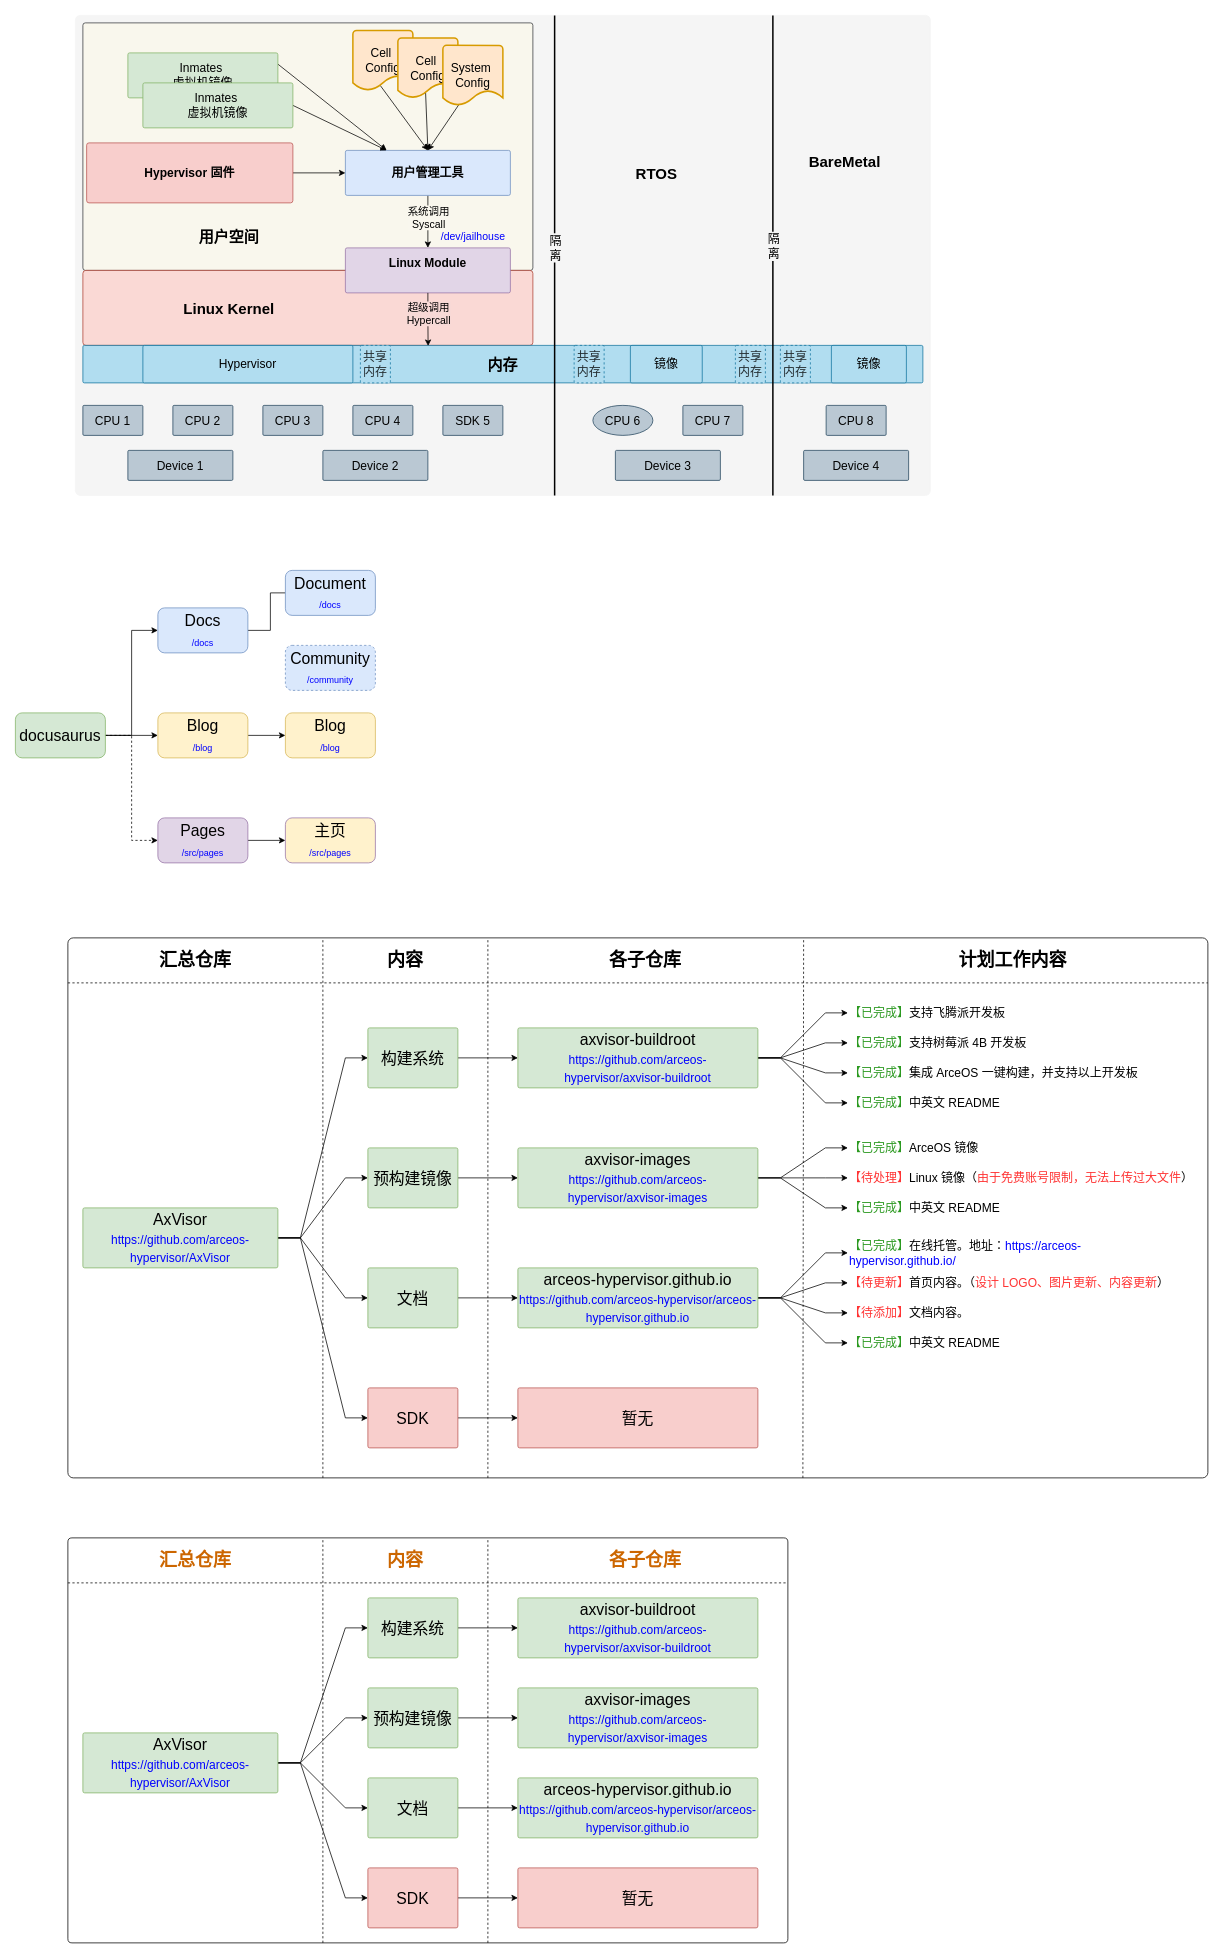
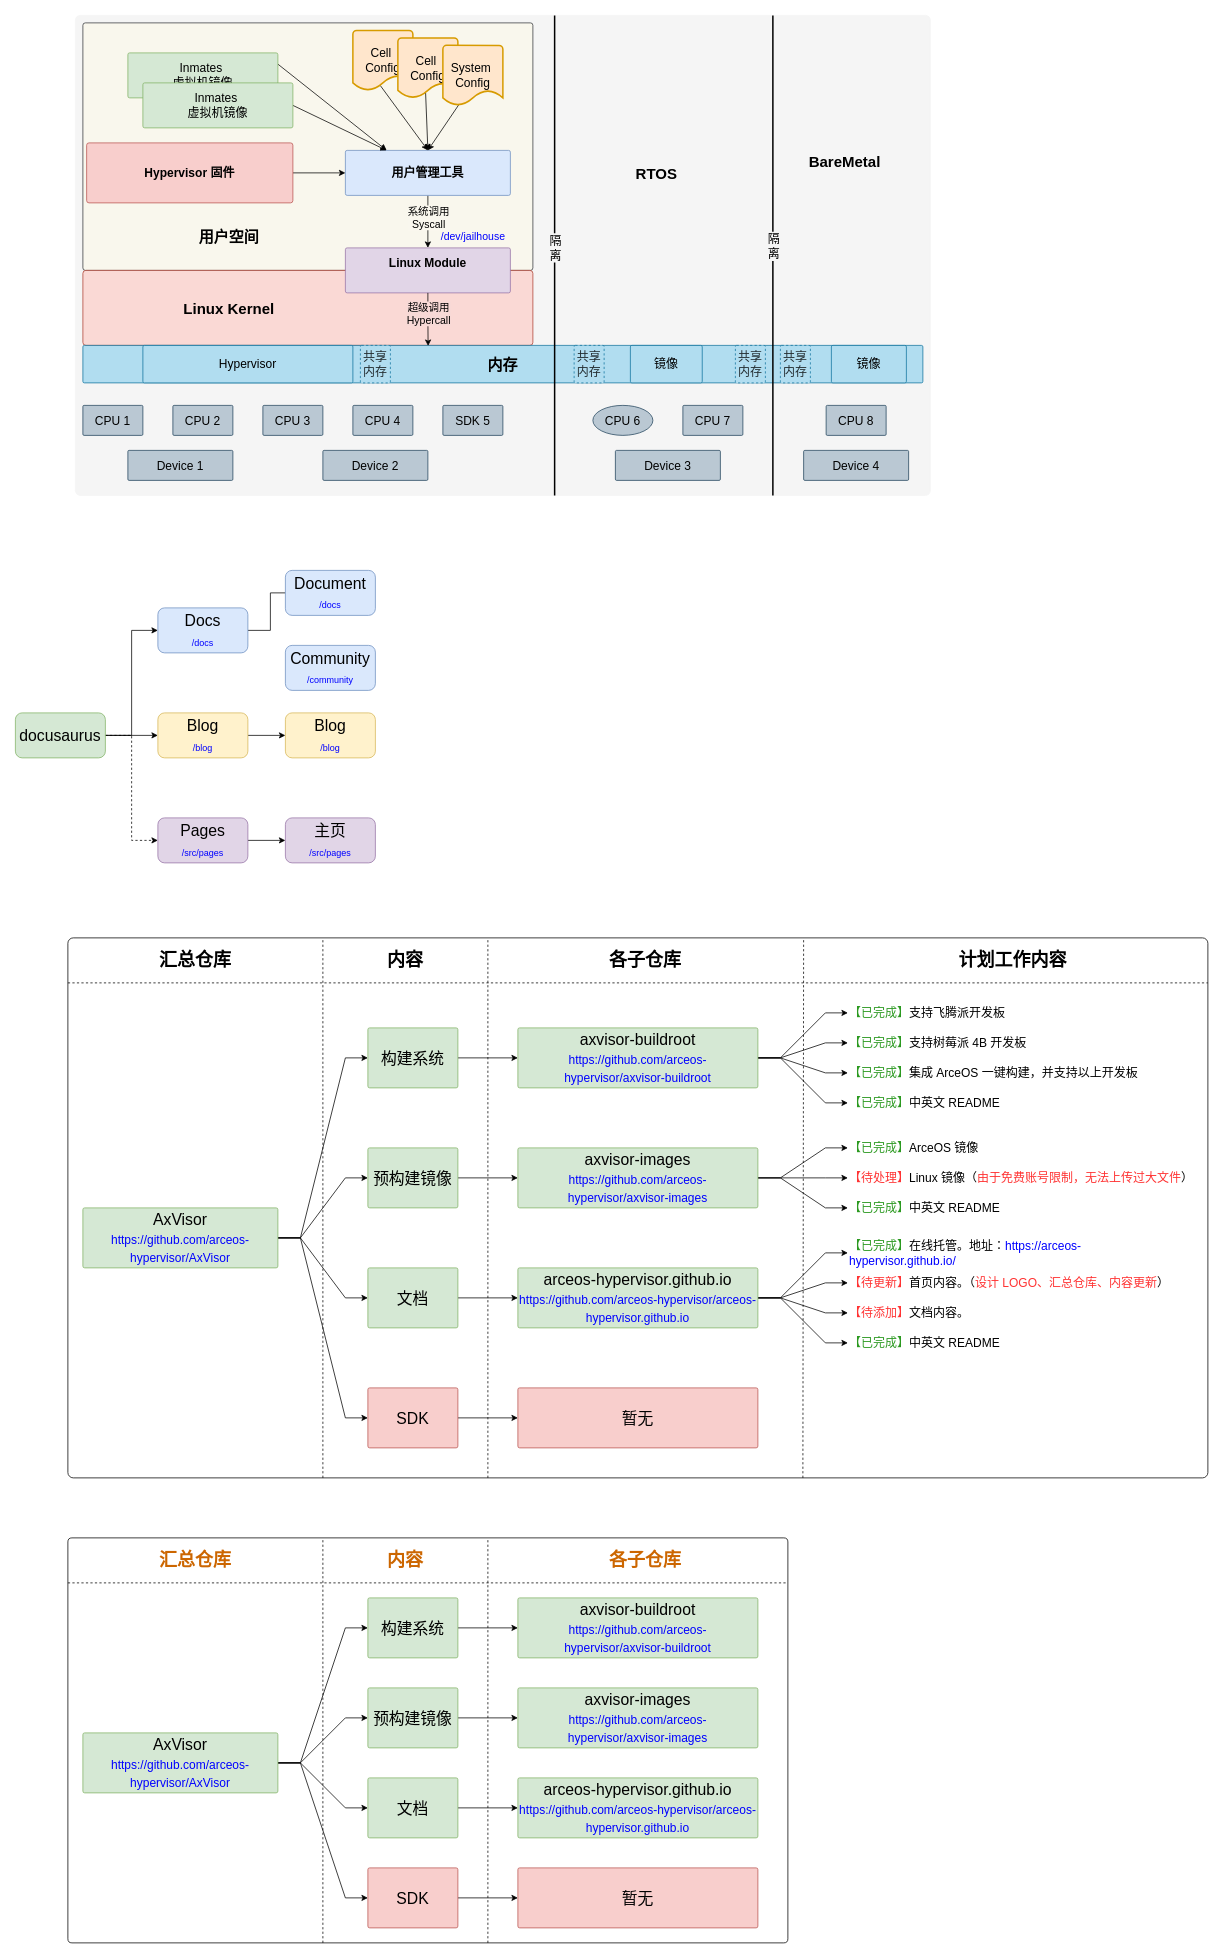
(330, 668) -> (330, 668)
(330, 840) -> (330, 840)
(1009, 1283) -> (1009, 1283)
